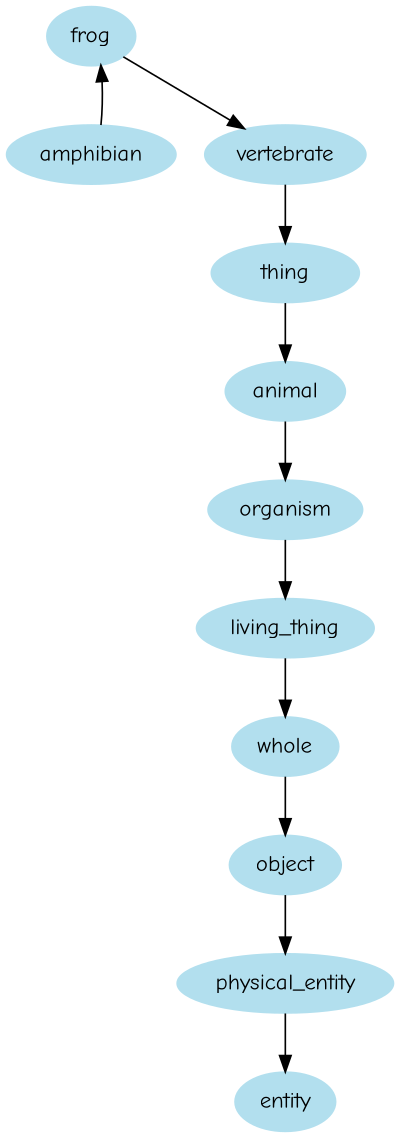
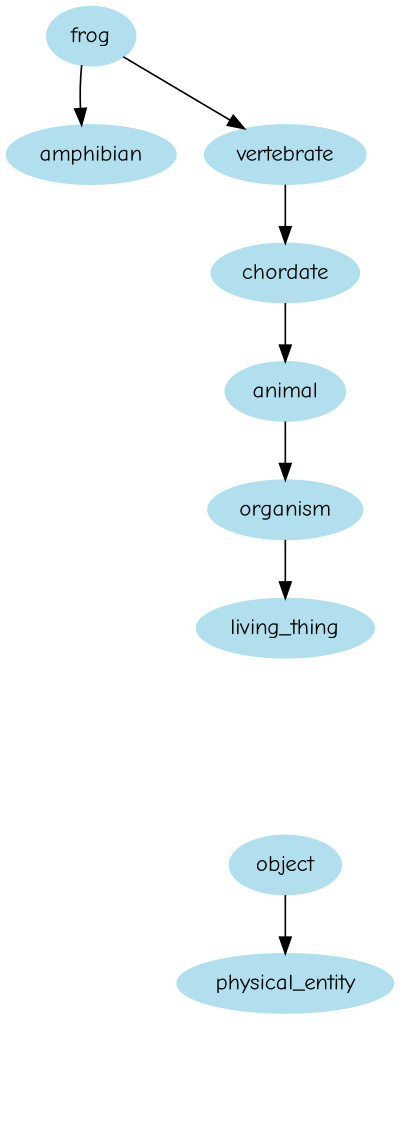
(102, 103) -> (80, 87)
(285, 273) -> (285, 273)
(285, 747) -> none
(285, 1102) -> none
